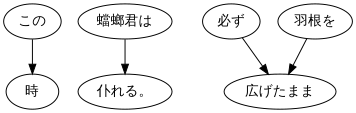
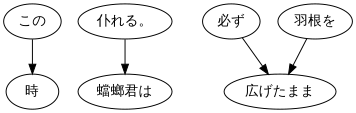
(125, 52) -> (125, 52)
